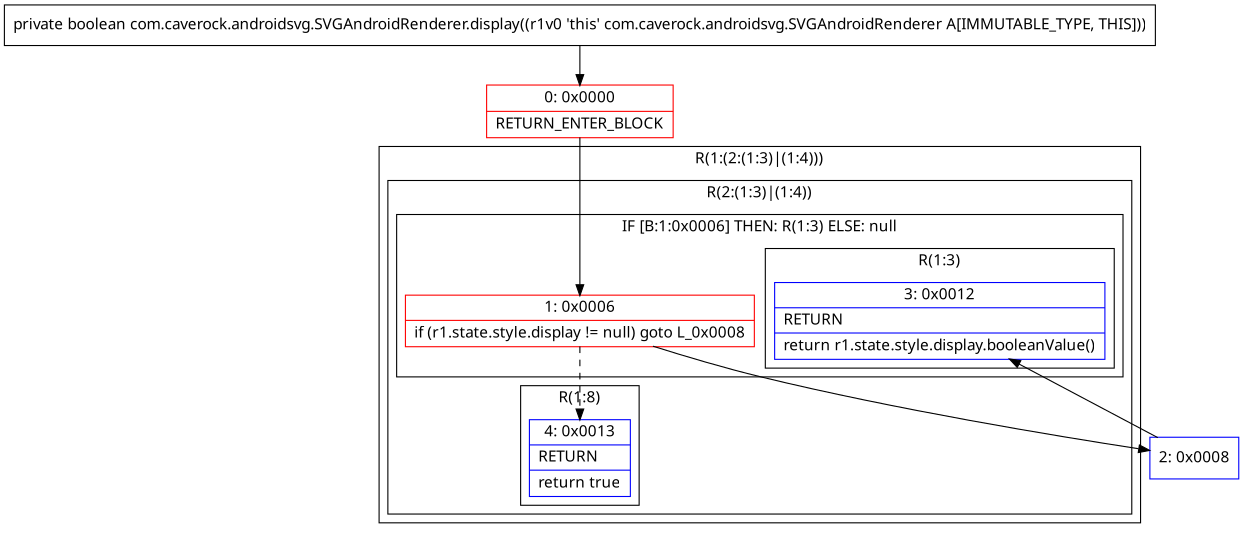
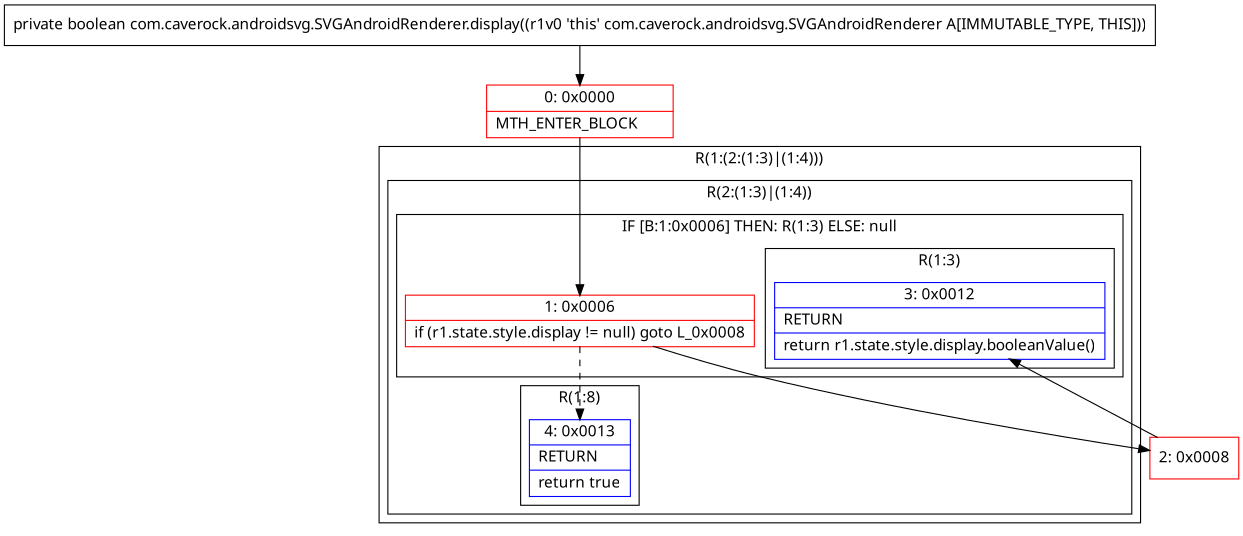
(580, 124) -> (567, 124)
(1194, 458) -> (1194, 458)
